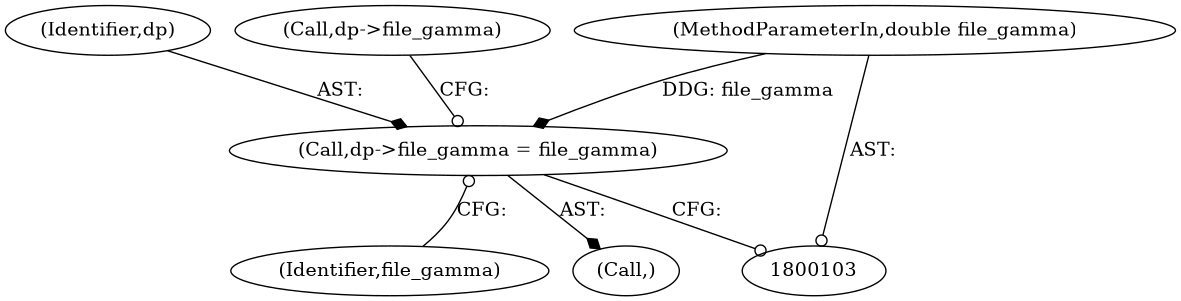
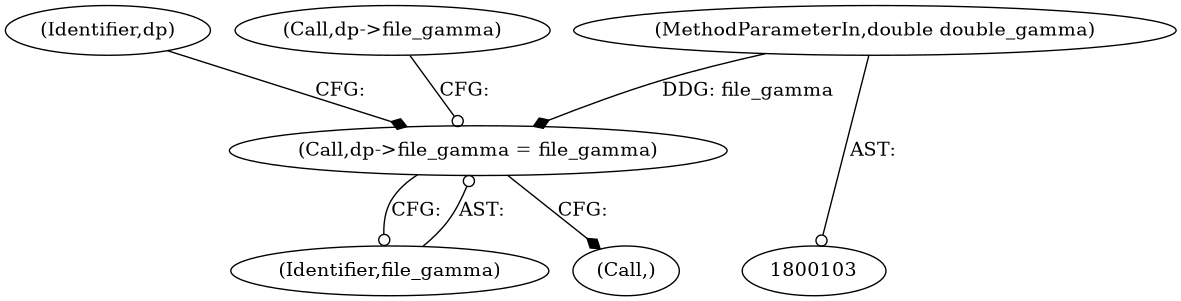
(875, 30) -> (875, 30)
(344, 91) -> (344, 91)
(485, 211) -> (485, 211)
(586, 211) -> (586, 211)
(650, 211) -> (392, 200)
